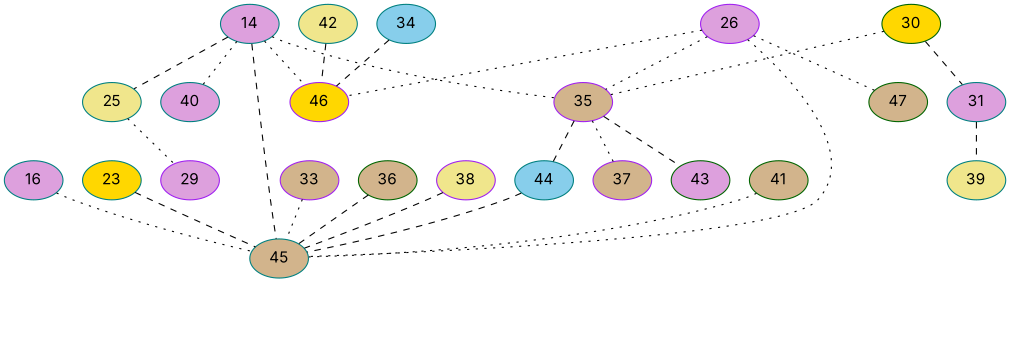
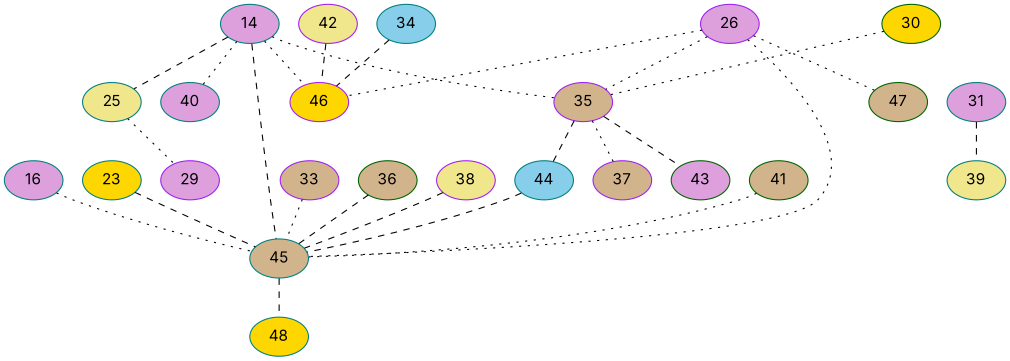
(328, 24) -> (328, 24)
(944, 63) -> none
none -> (279, 337)
